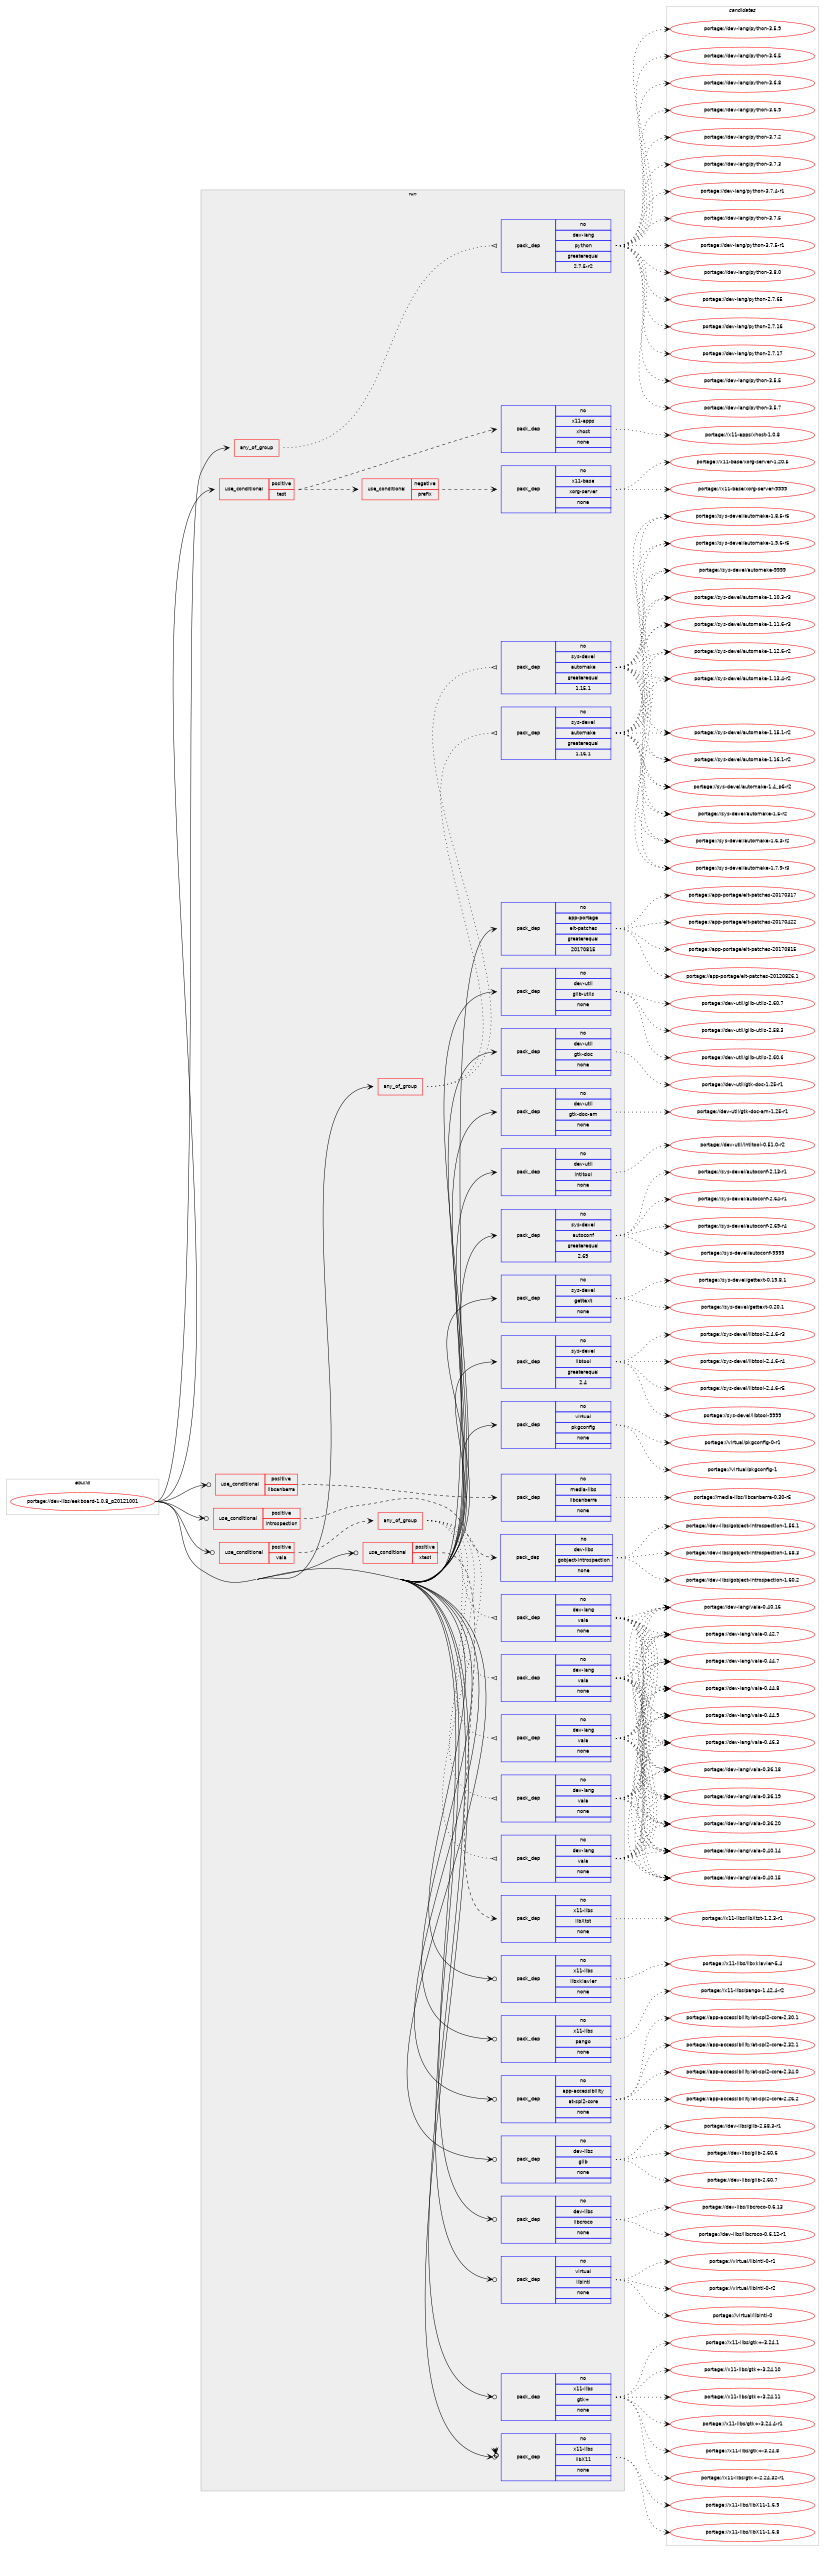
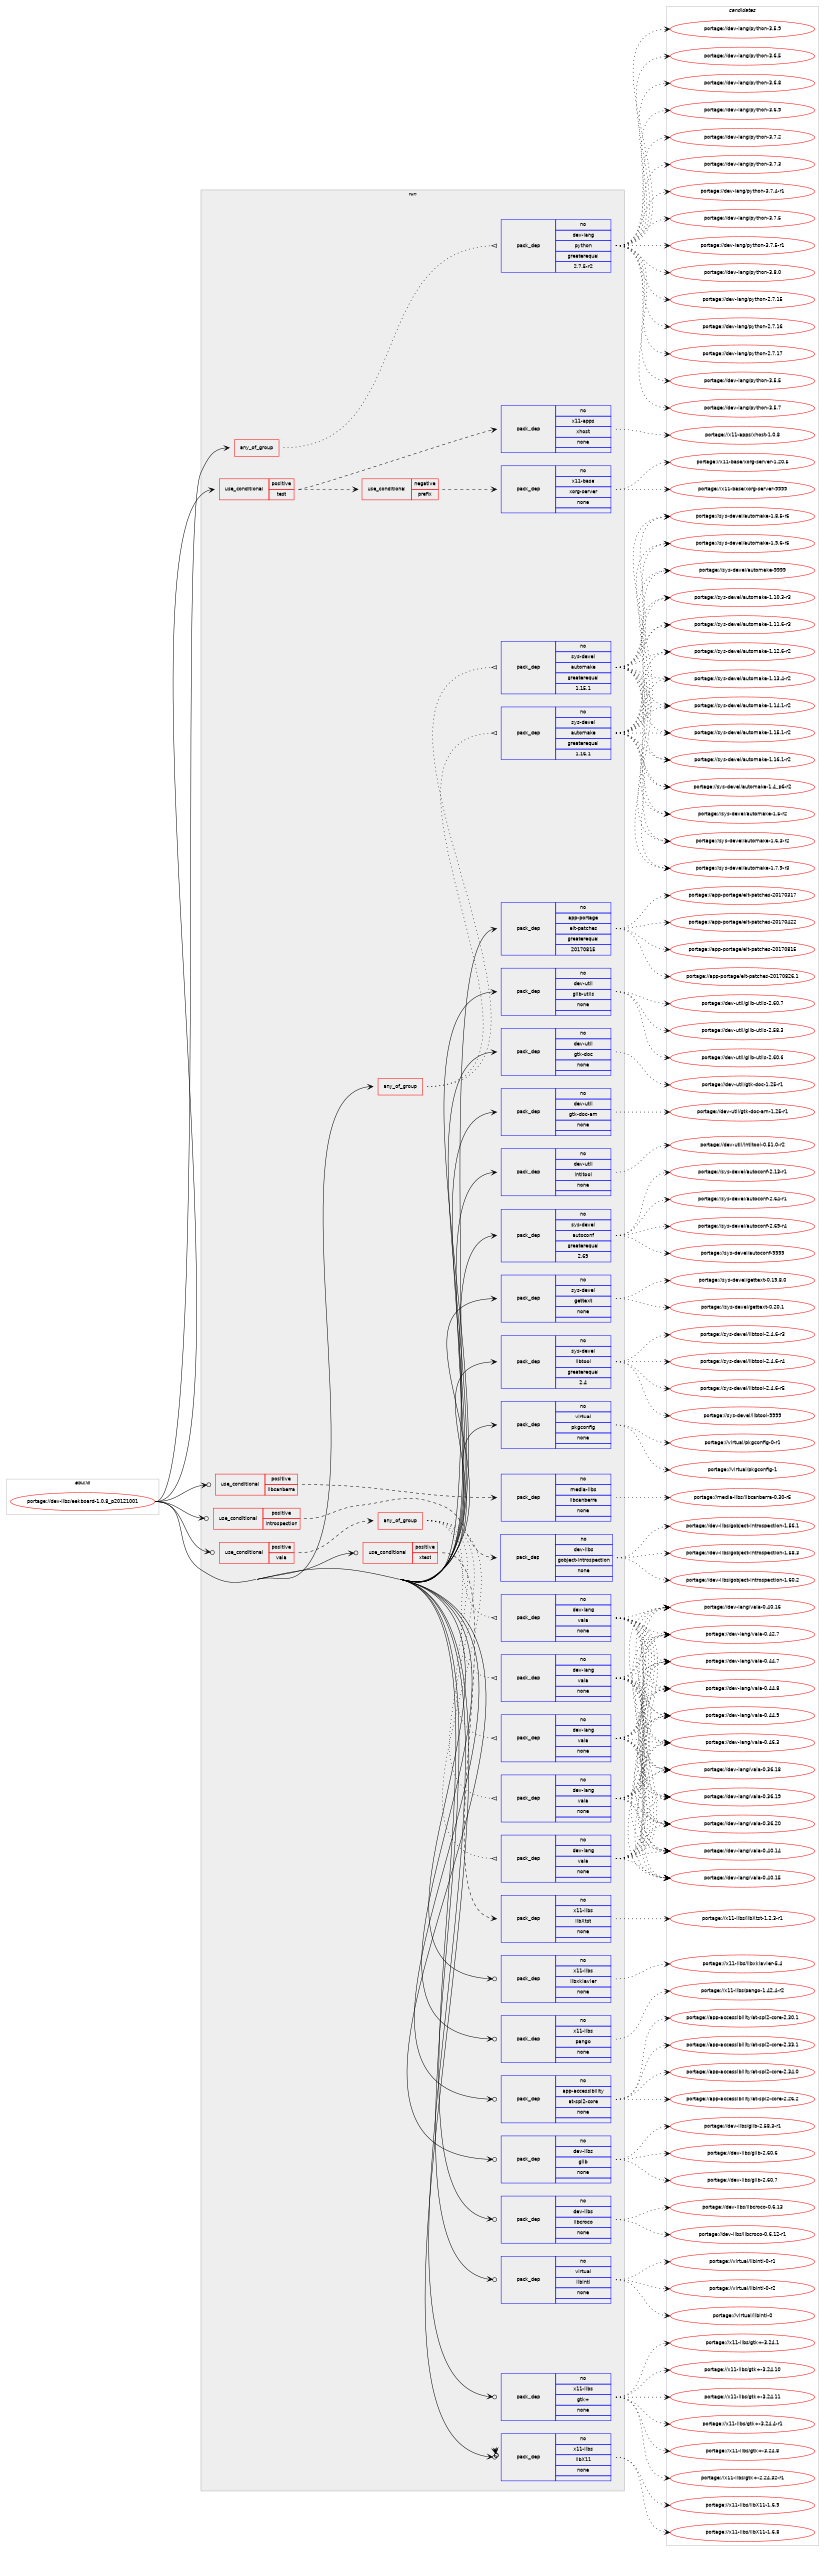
(743, 300) -> (743, 300)
none -> (743, 706)
(743, 977) -> (743, 977)
(743, 1281) -> (743, 1281)
(743, 2045) -> (743, 2045)
